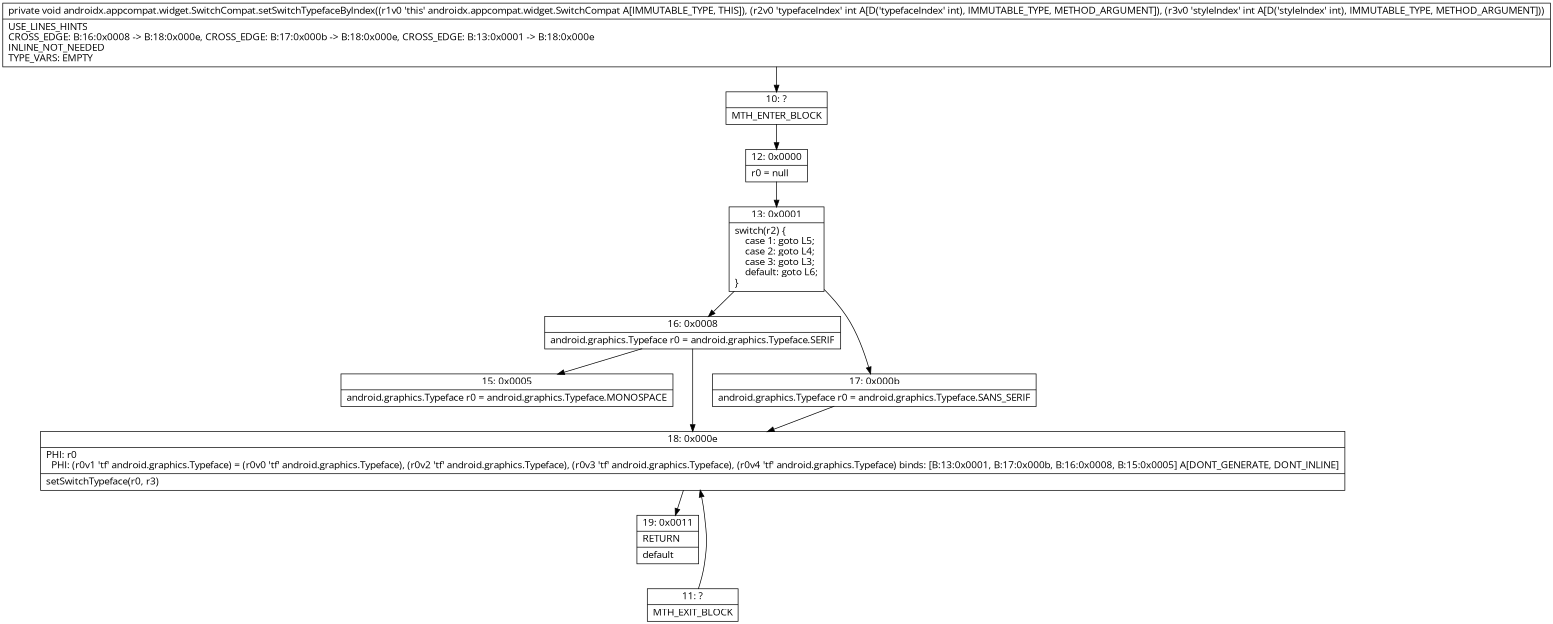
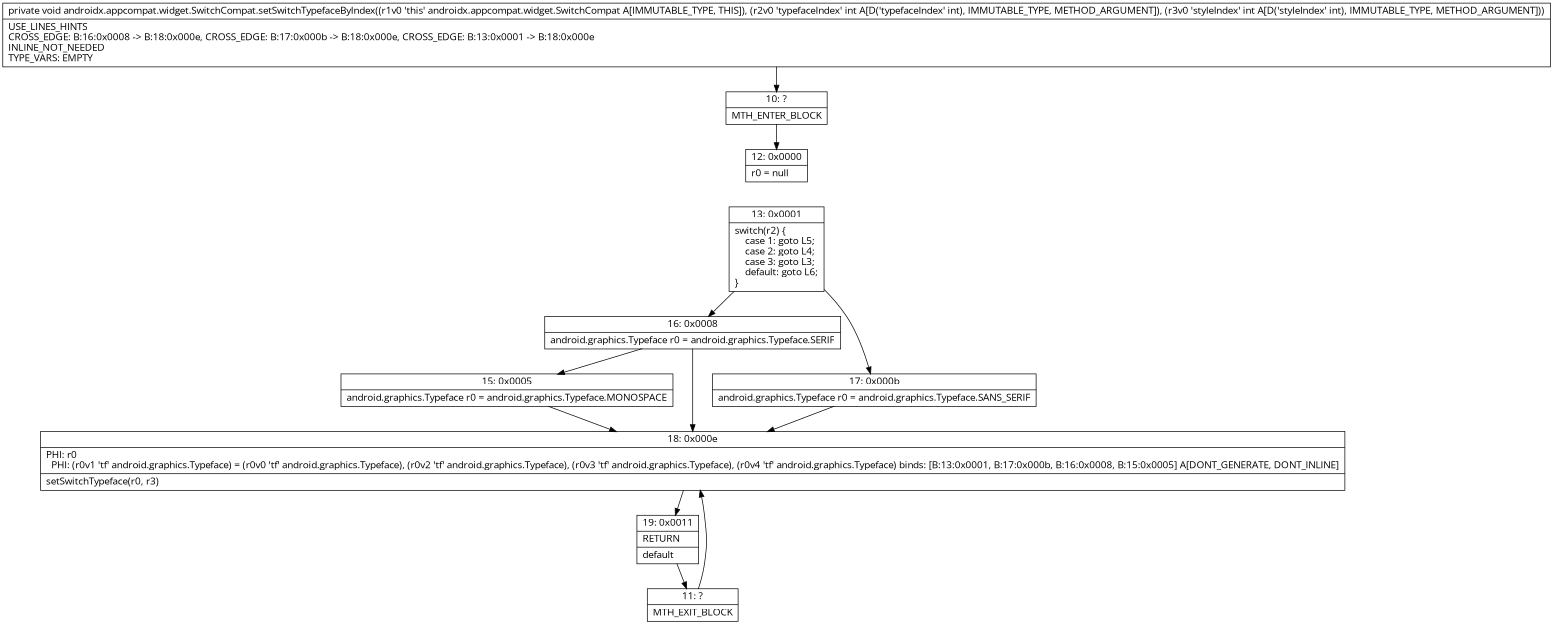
(777, 191) -> none
none -> (579, 418)
none -> (680, 573)
